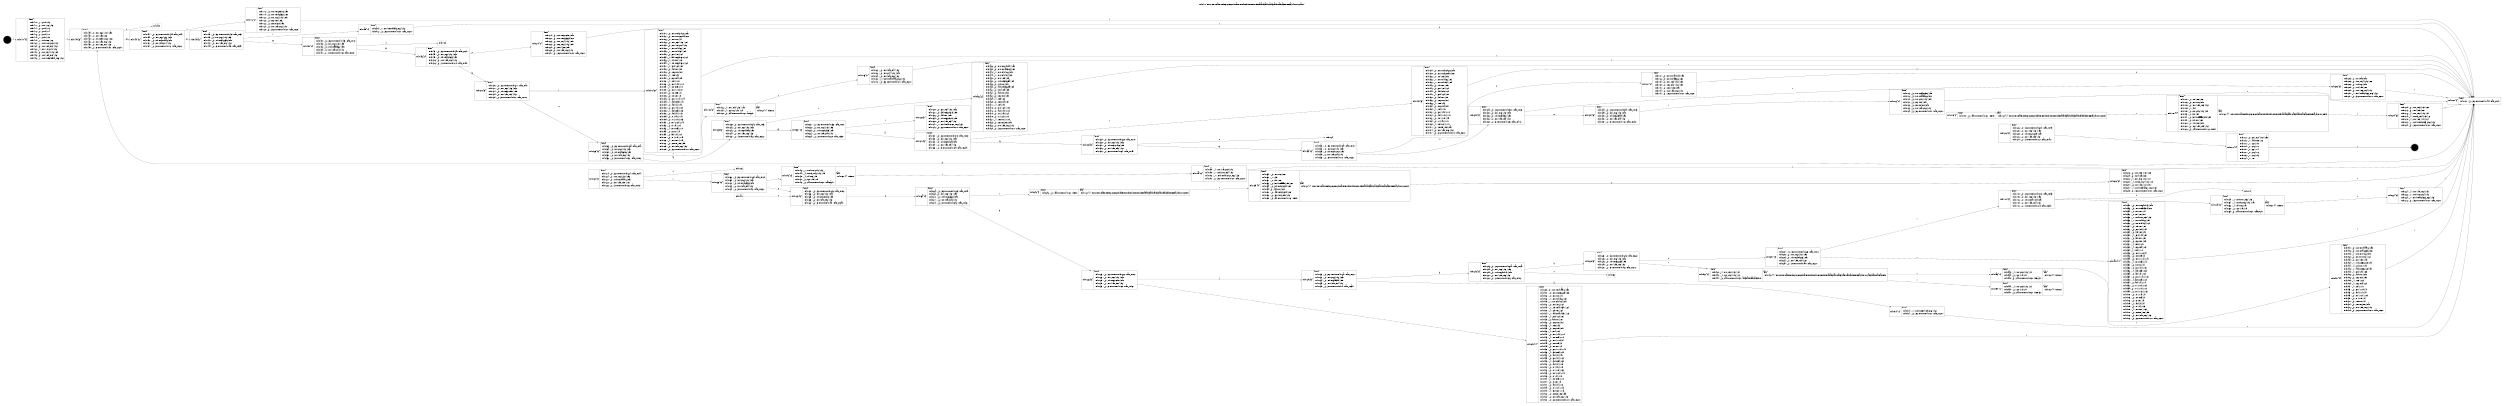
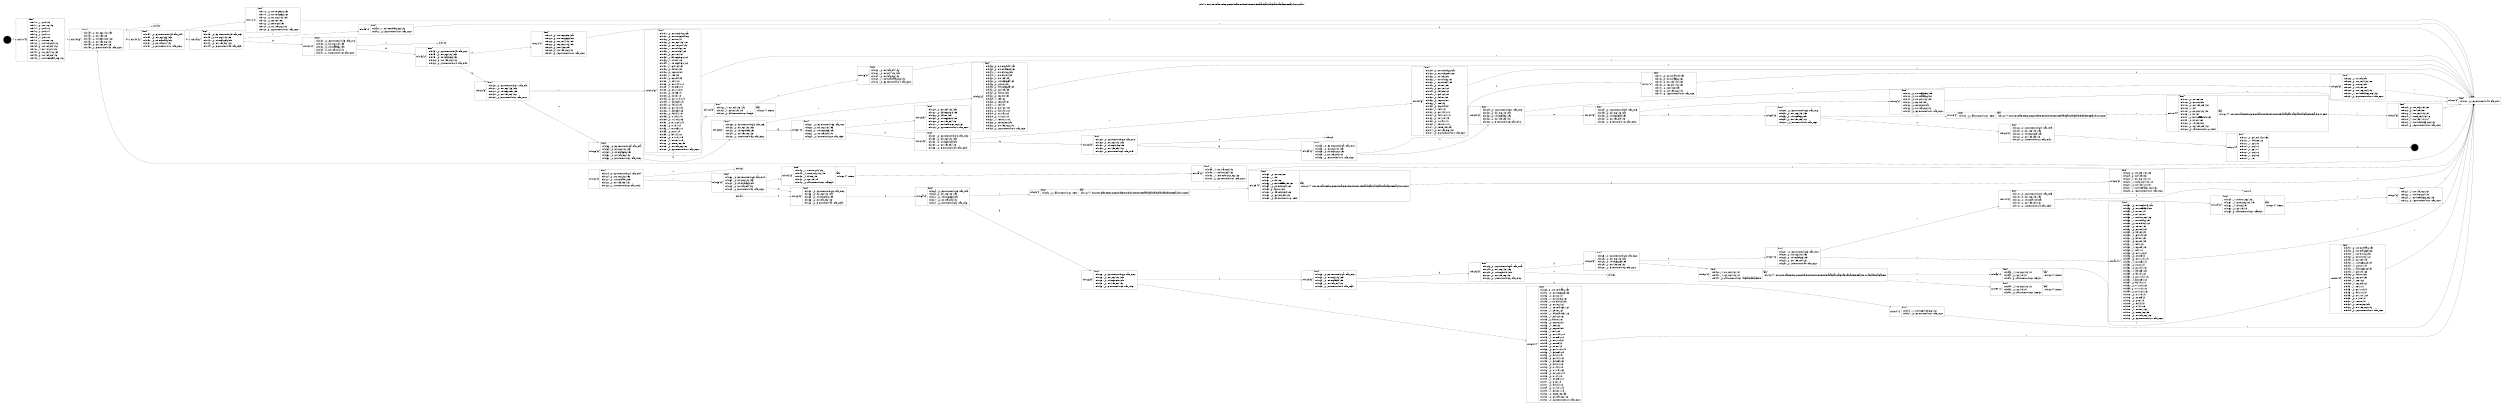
none -> (1793, 116)
